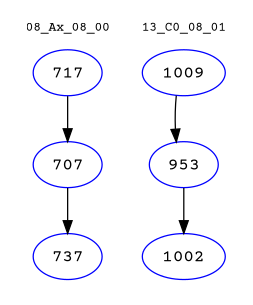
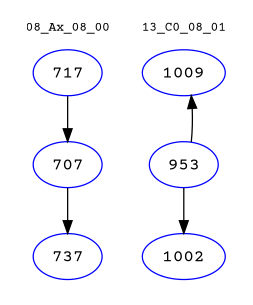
(175, 112) -> (192, 125)
